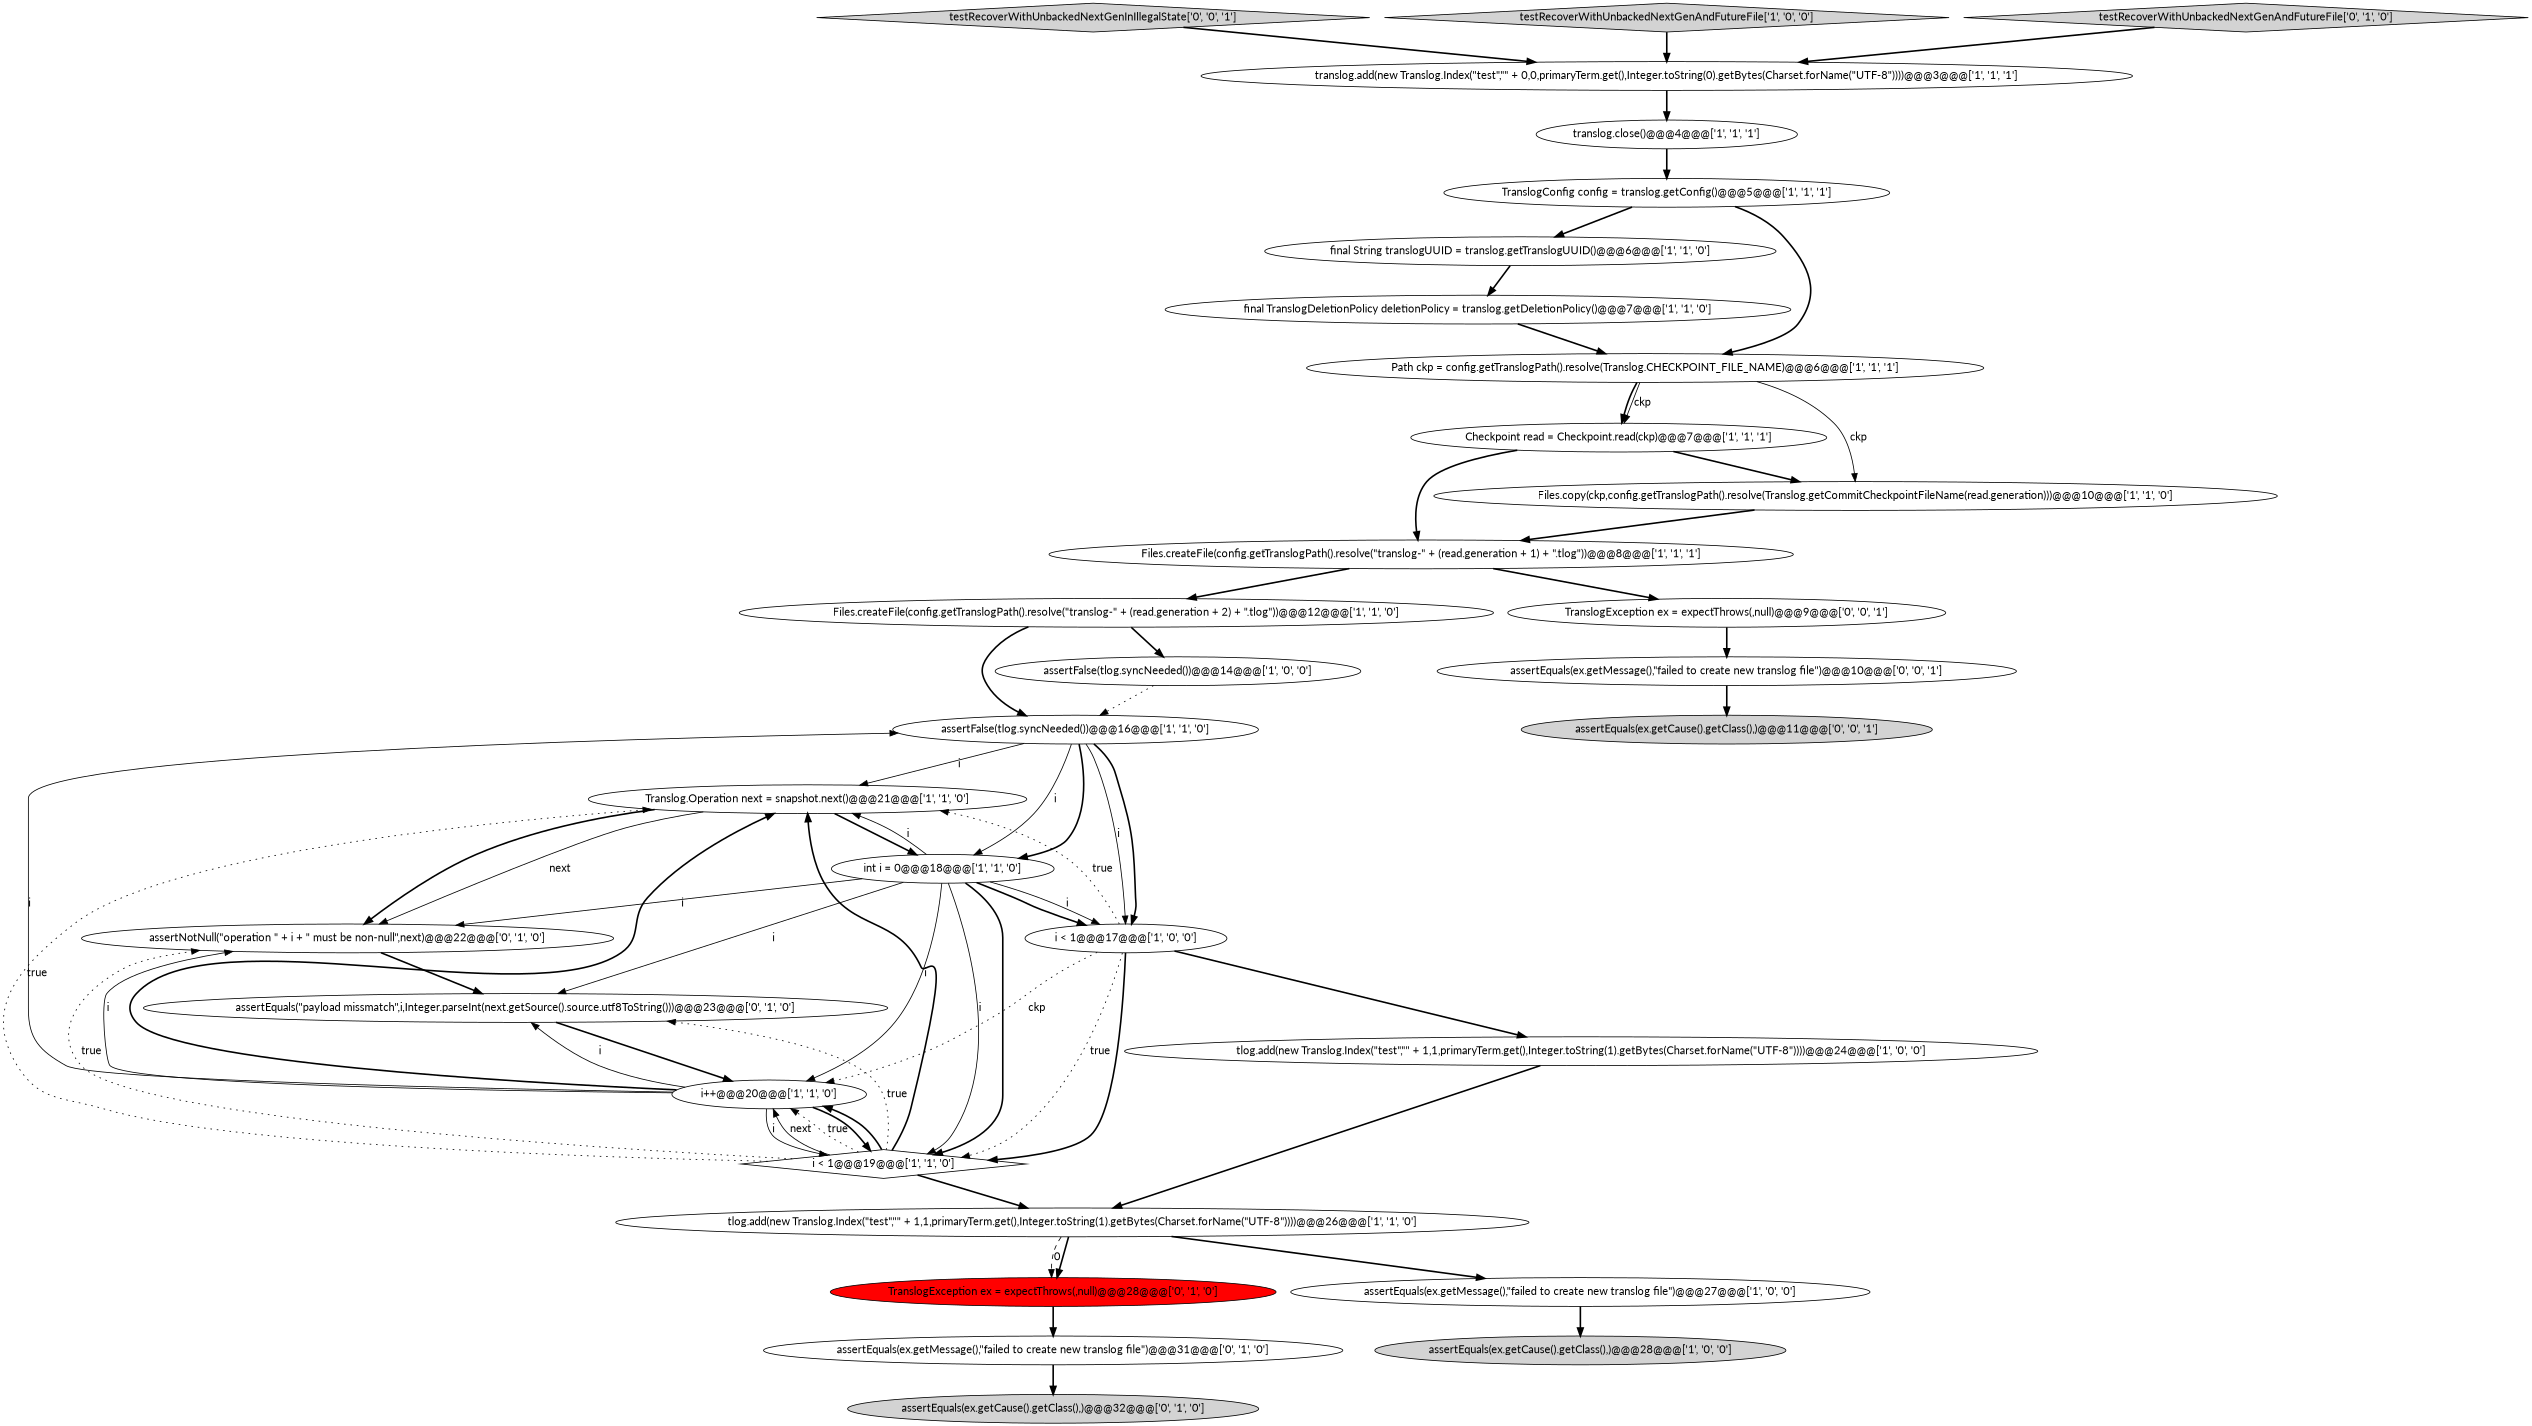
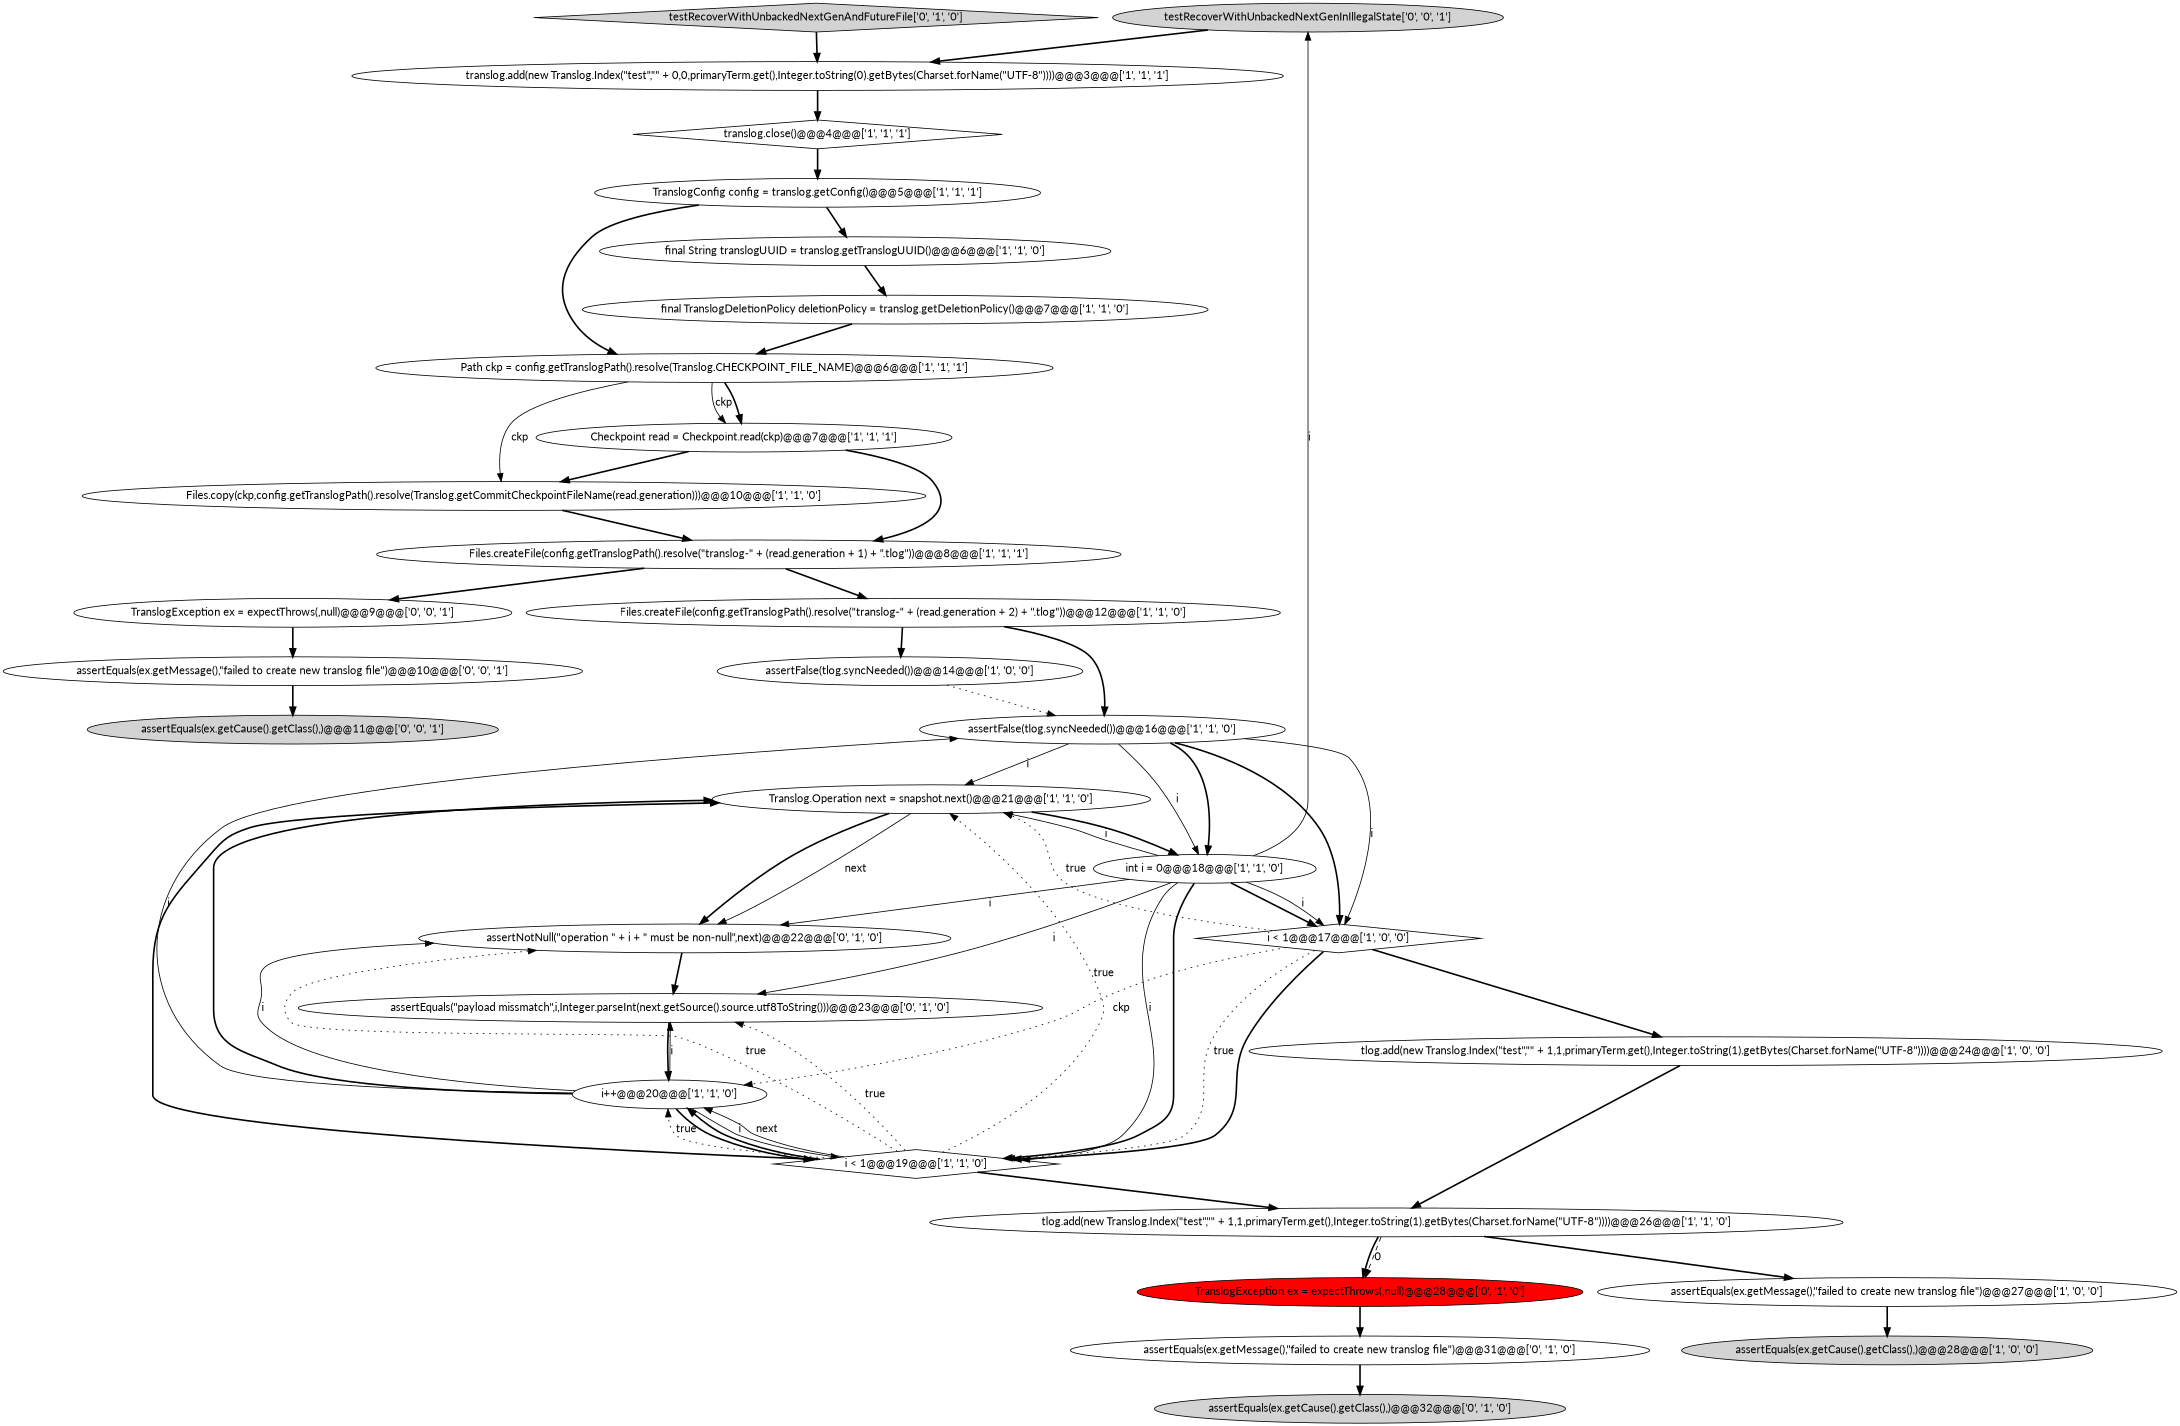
(1093, 18) -> (1308, 18)
(1667, 18) -> none
(1667, 134) -> (818, 134)
(1126, 938) -> (1338, 938)
(909, 1002) -> (1308, 462)
